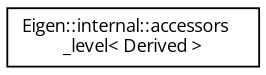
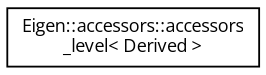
(133, 37) -> (133, 37)
